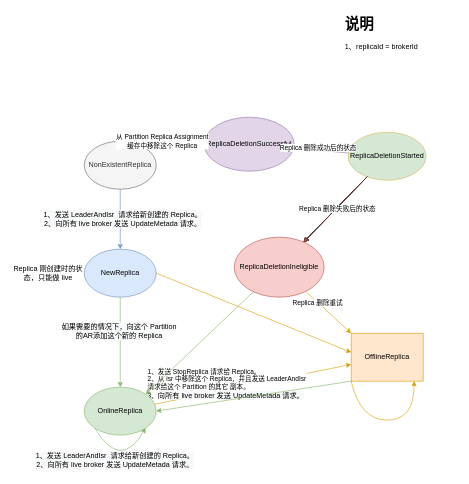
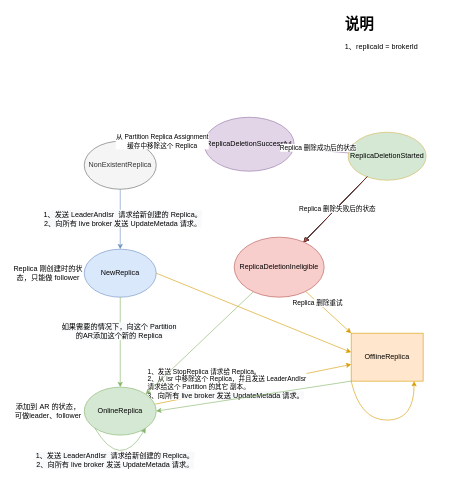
(48, 273) -> (48, 273)
none -> (48, 411)
